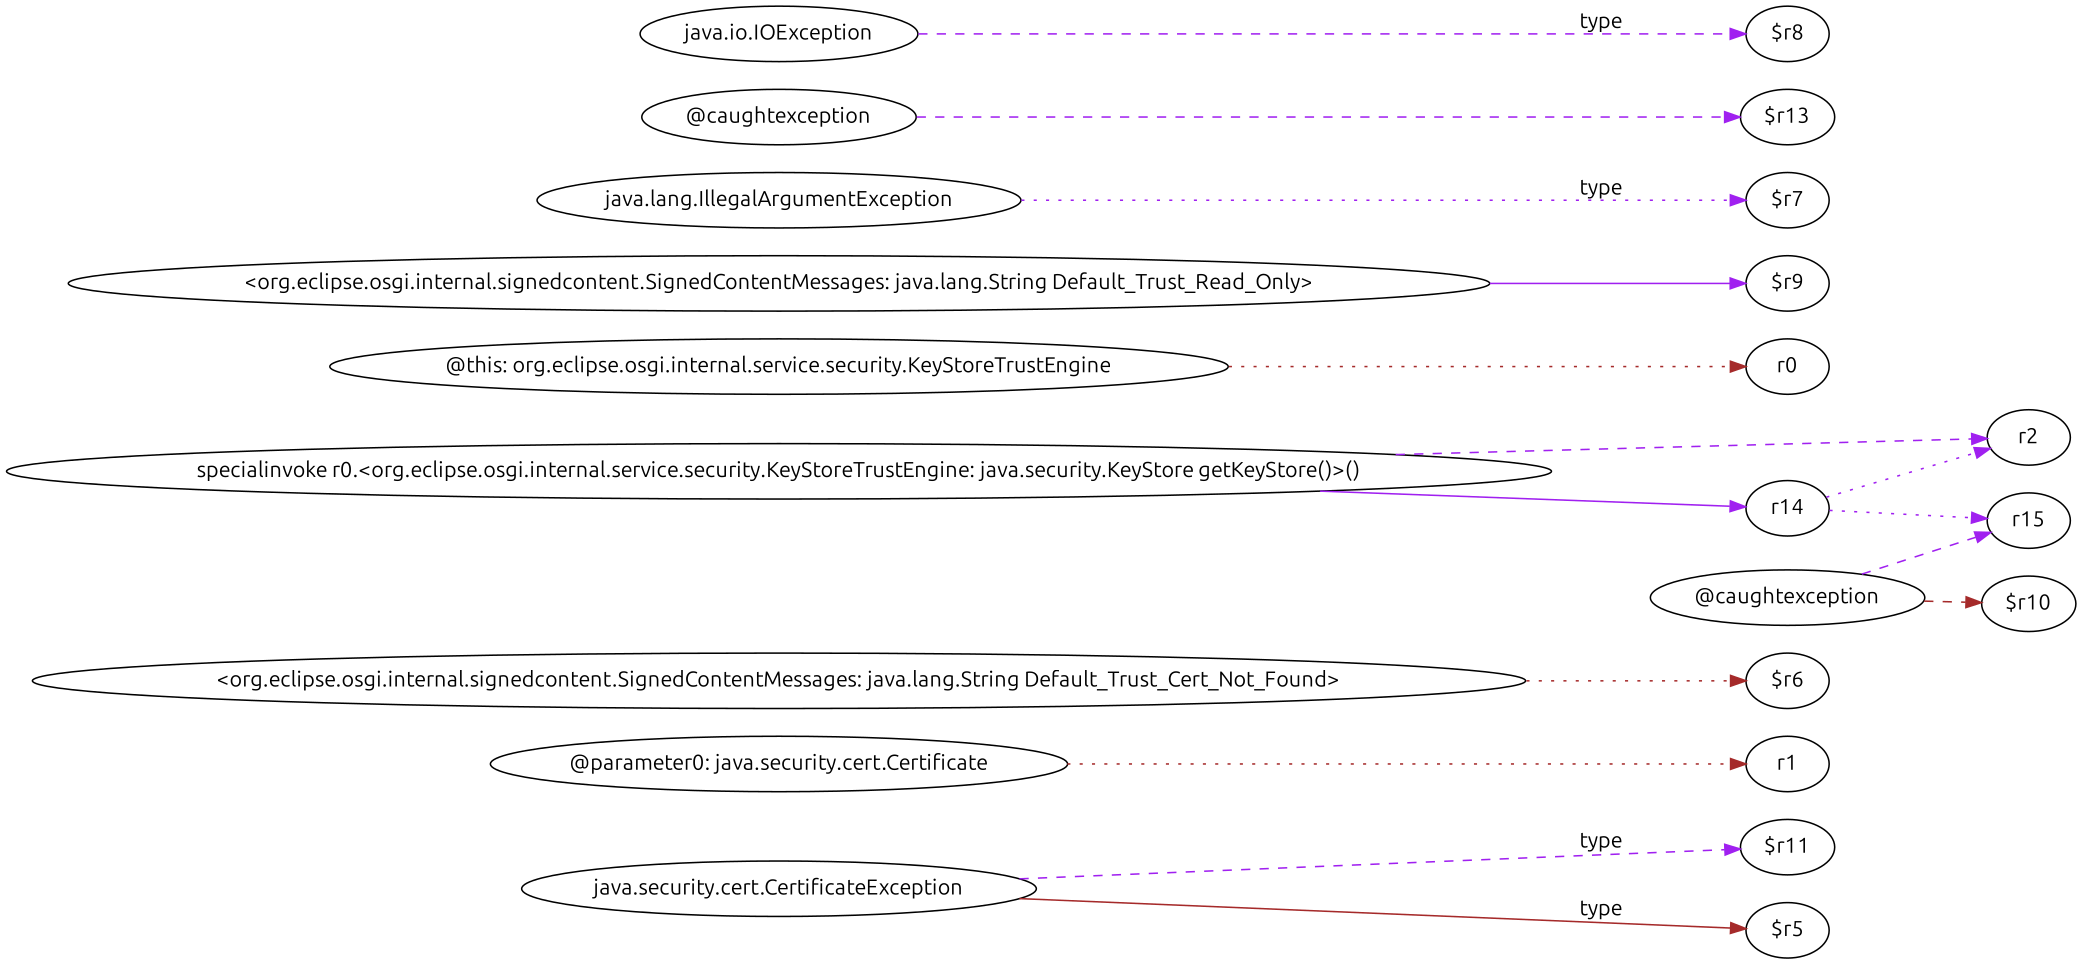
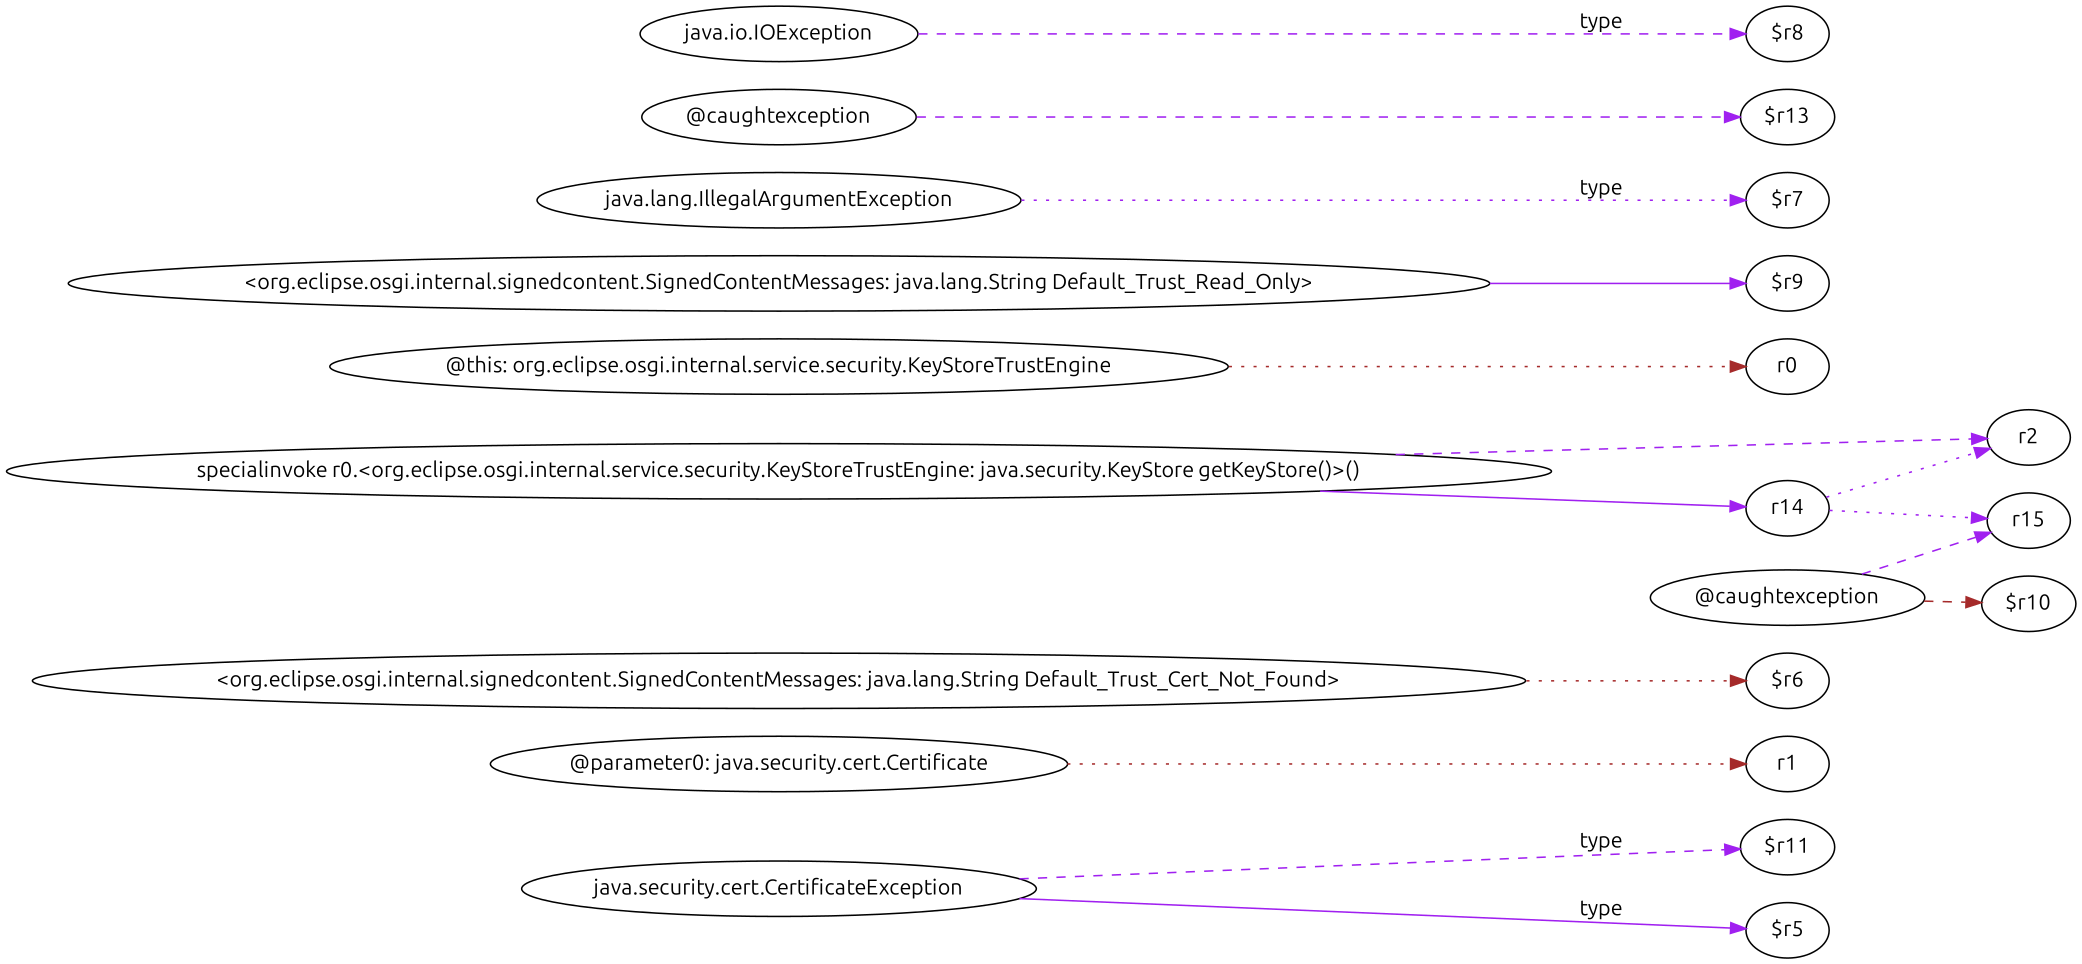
(1375, 913) -> (1375, 913)
